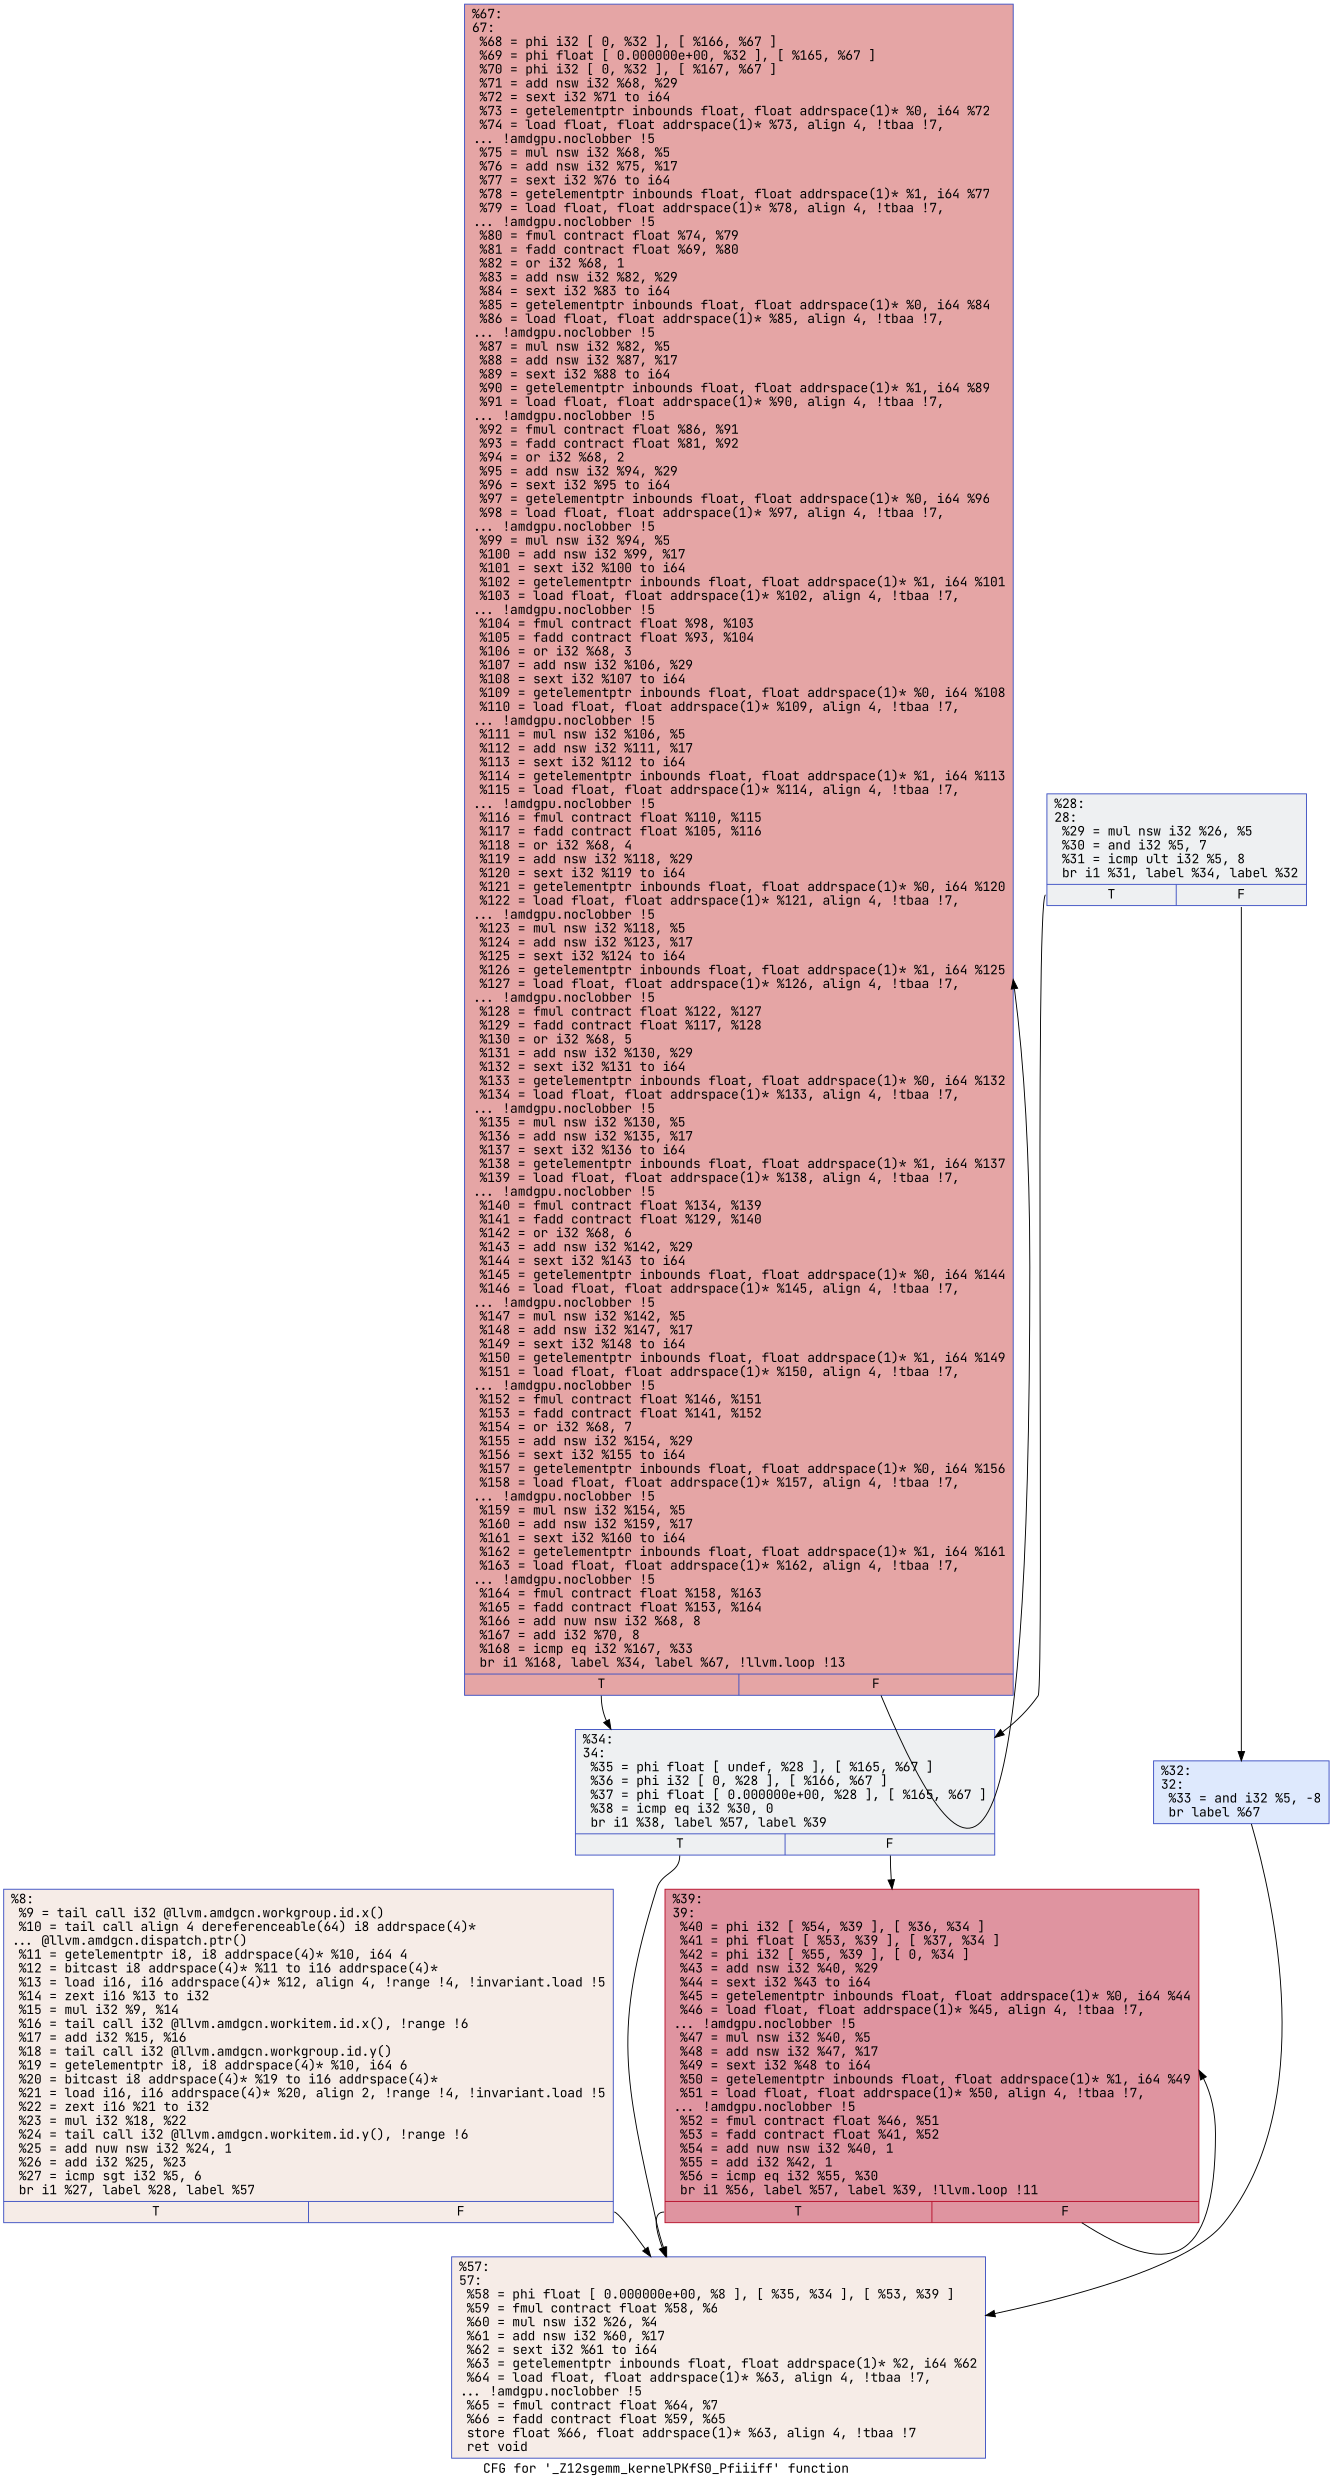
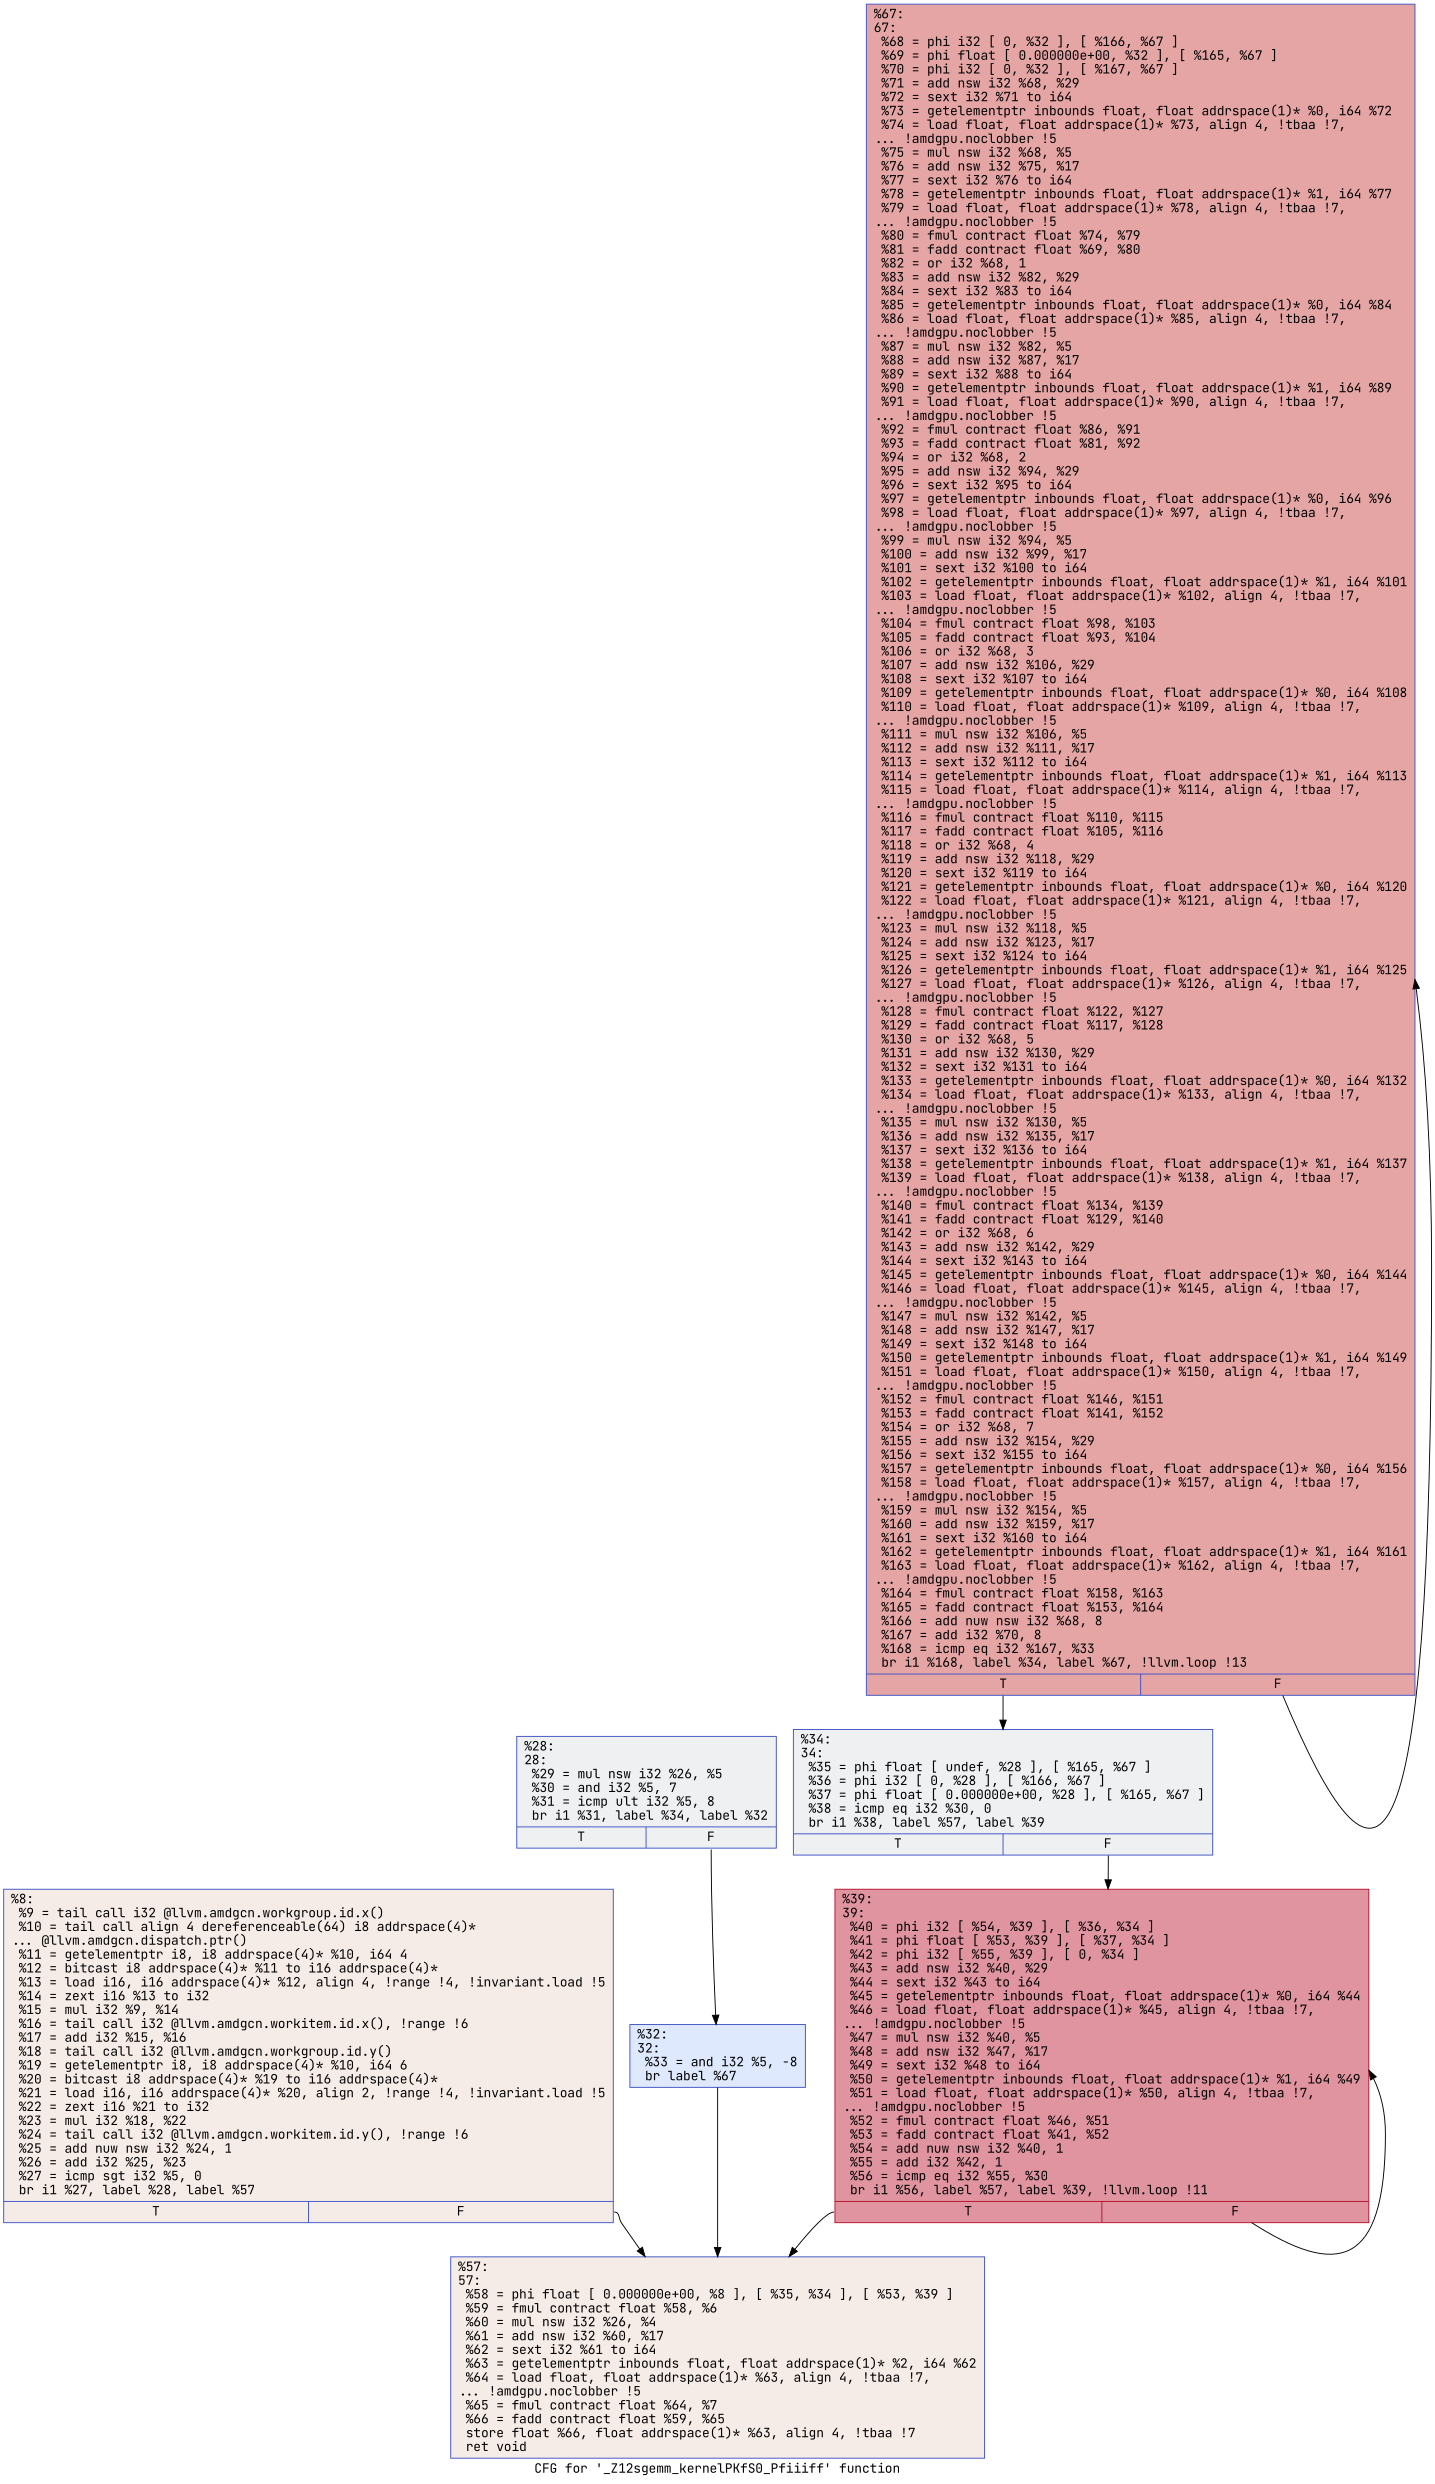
(1040, 1321) -> none
(628, 2047) -> none
(107, 2176) -> (107, 2176)
